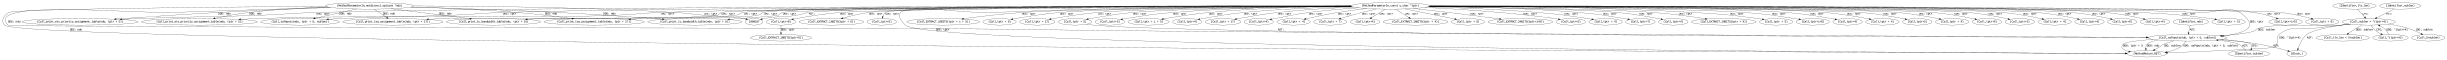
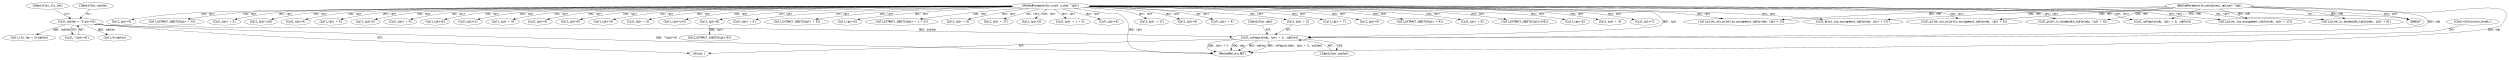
none -> (2473, 22)
(2397, 30) -> (83, 30)
